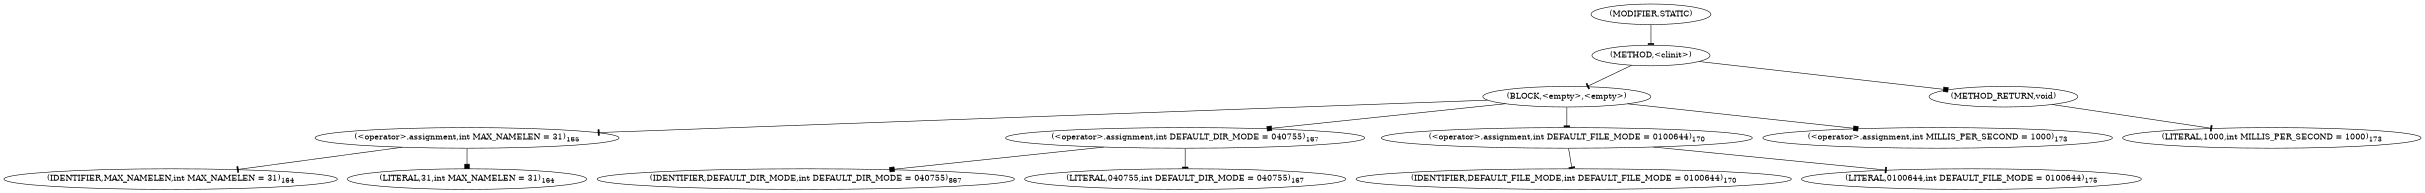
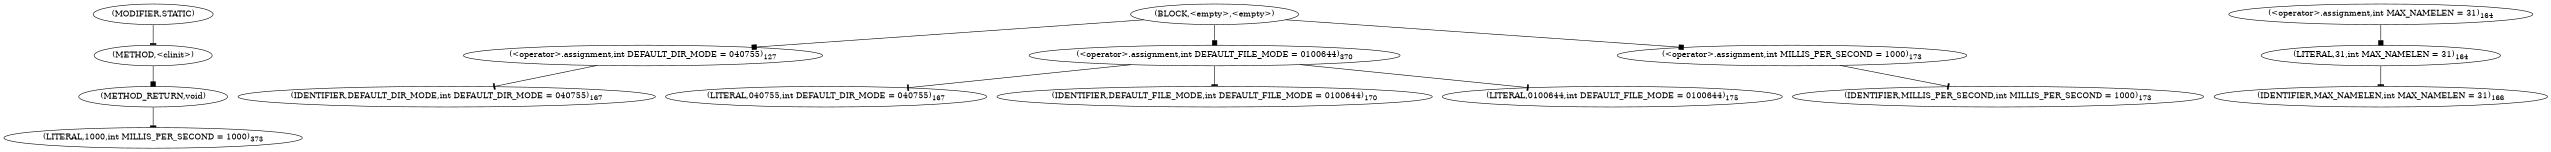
(1611, 75) -> none
none -> (1998, 97)
(1044, 116) -> none
(1567, 116) -> (1215, 32)
(573, 137) -> (2487, 13)
(1312, 137) -> (770, 55)
(1698, 137) -> (1346, 55)
(2375, 137) -> (257, 137)
(1185, 157) -> (1020, 76)
(321, 158) -> (2381, 75)
(1000, 158) -> (547, 76)
(288, 178) -> (2498, 96)
(955, 178) -> (596, 96)
